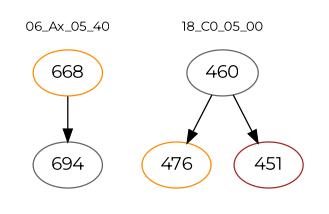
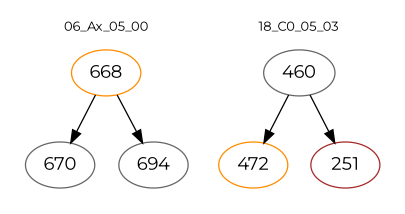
(68, 28) -> (107, 28)
(223, 28) -> (299, 28)
none -> (60, 165)
(177, 165) -> (253, 165)
(269, 165) -> (345, 165)
